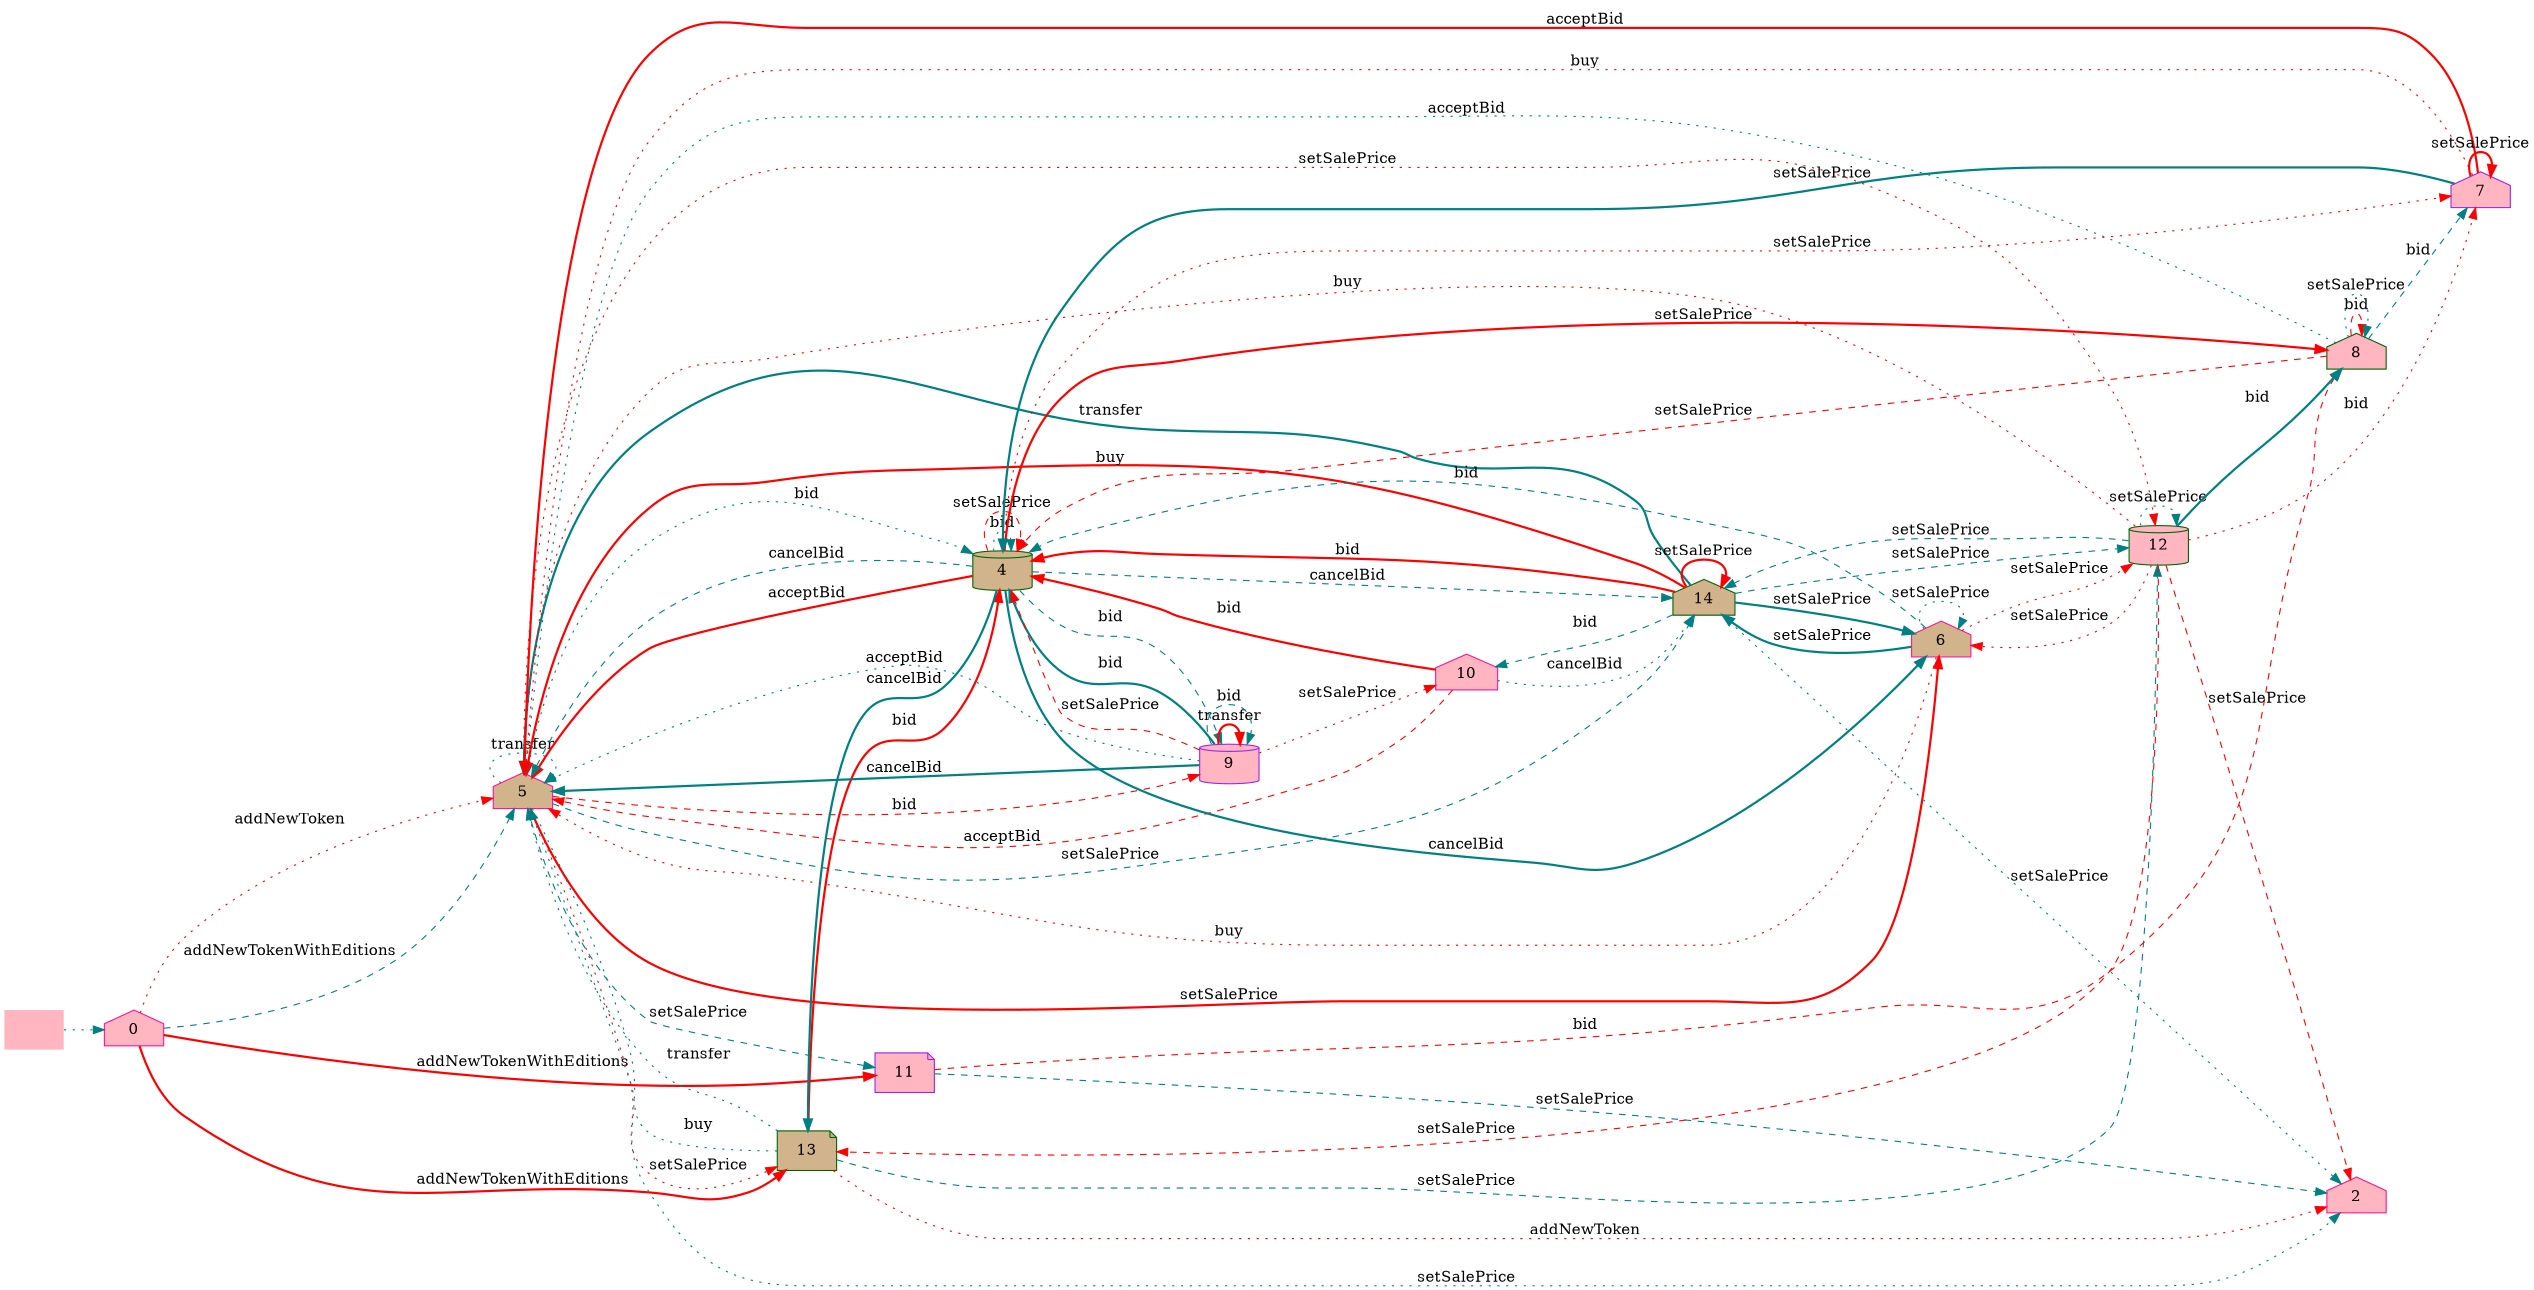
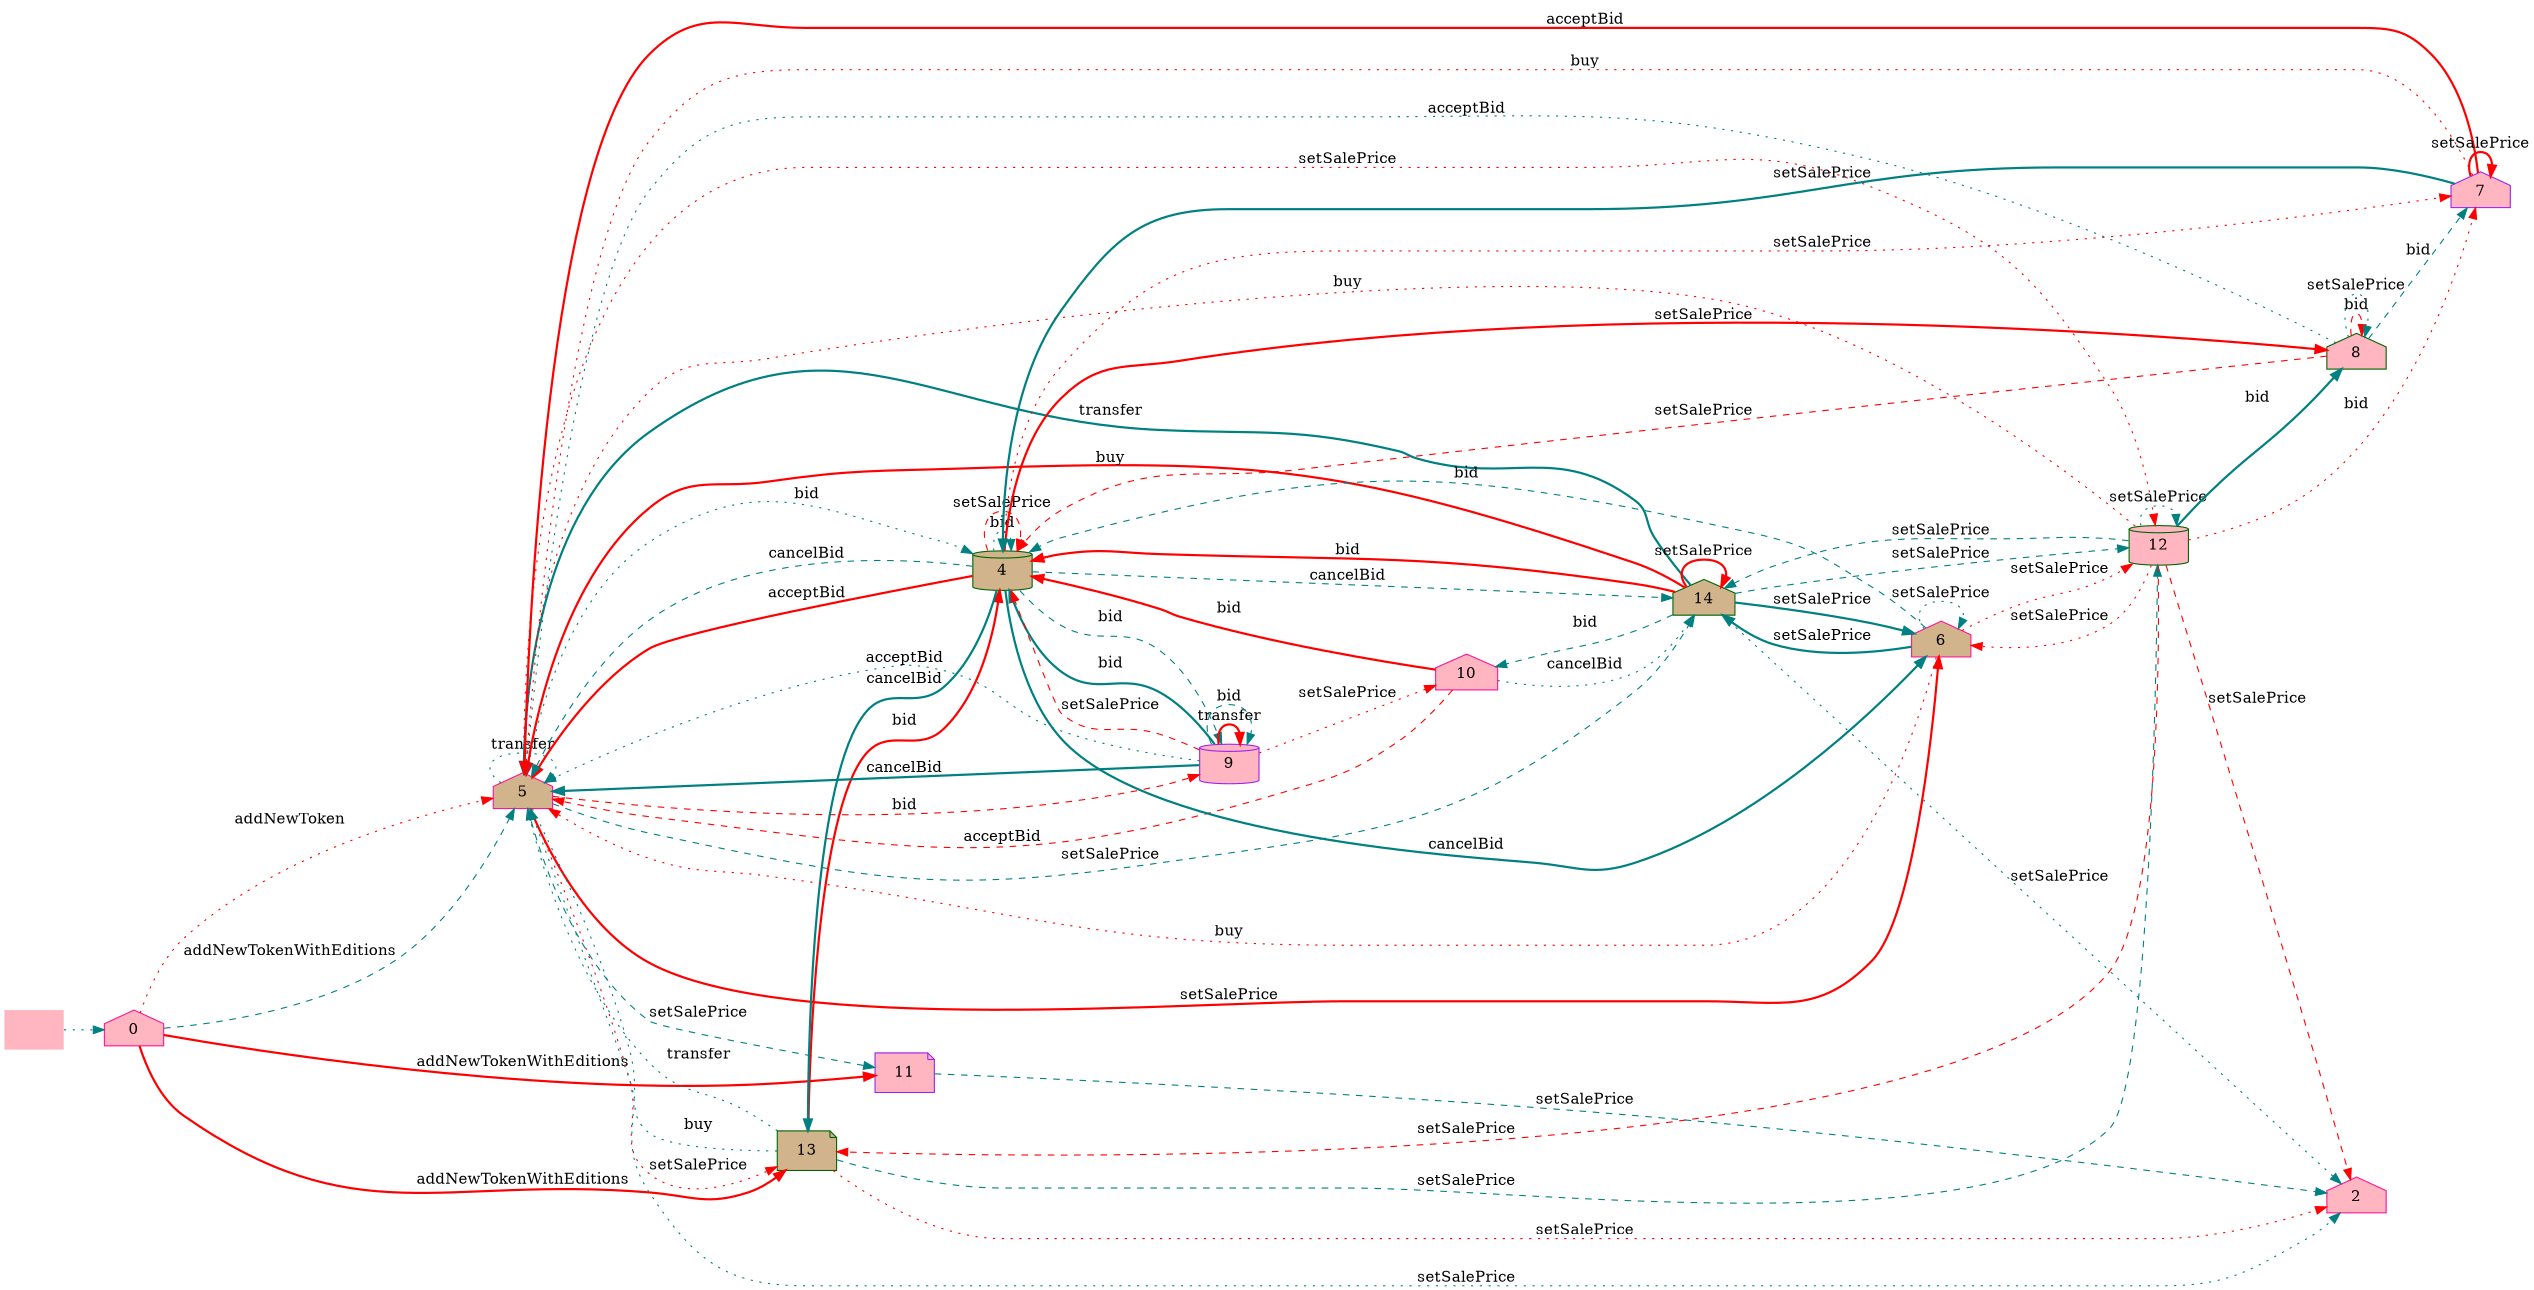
(1852, 1010) -> none
(1585, 1230) -> (1585, 1230)
